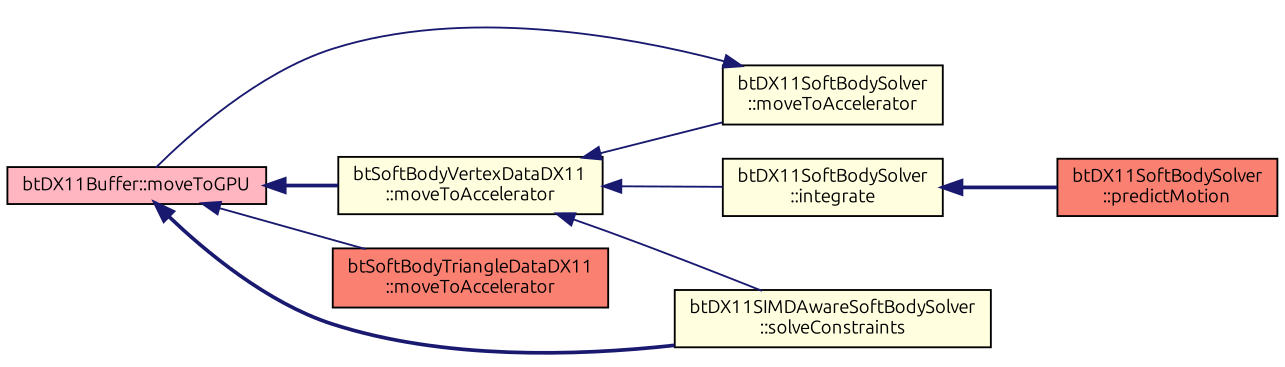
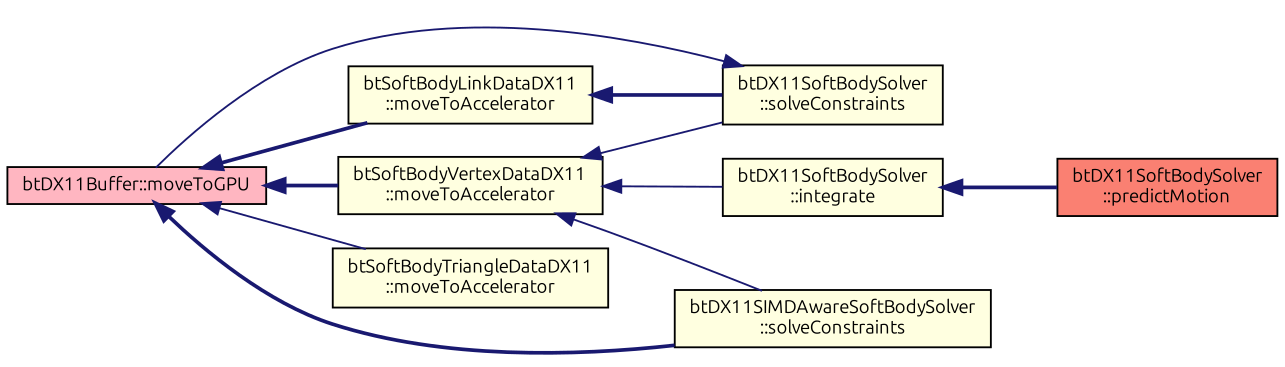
none -> (470, 95)
(833, 95) -> (833, 95)
(470, 278) -> (470, 278)
